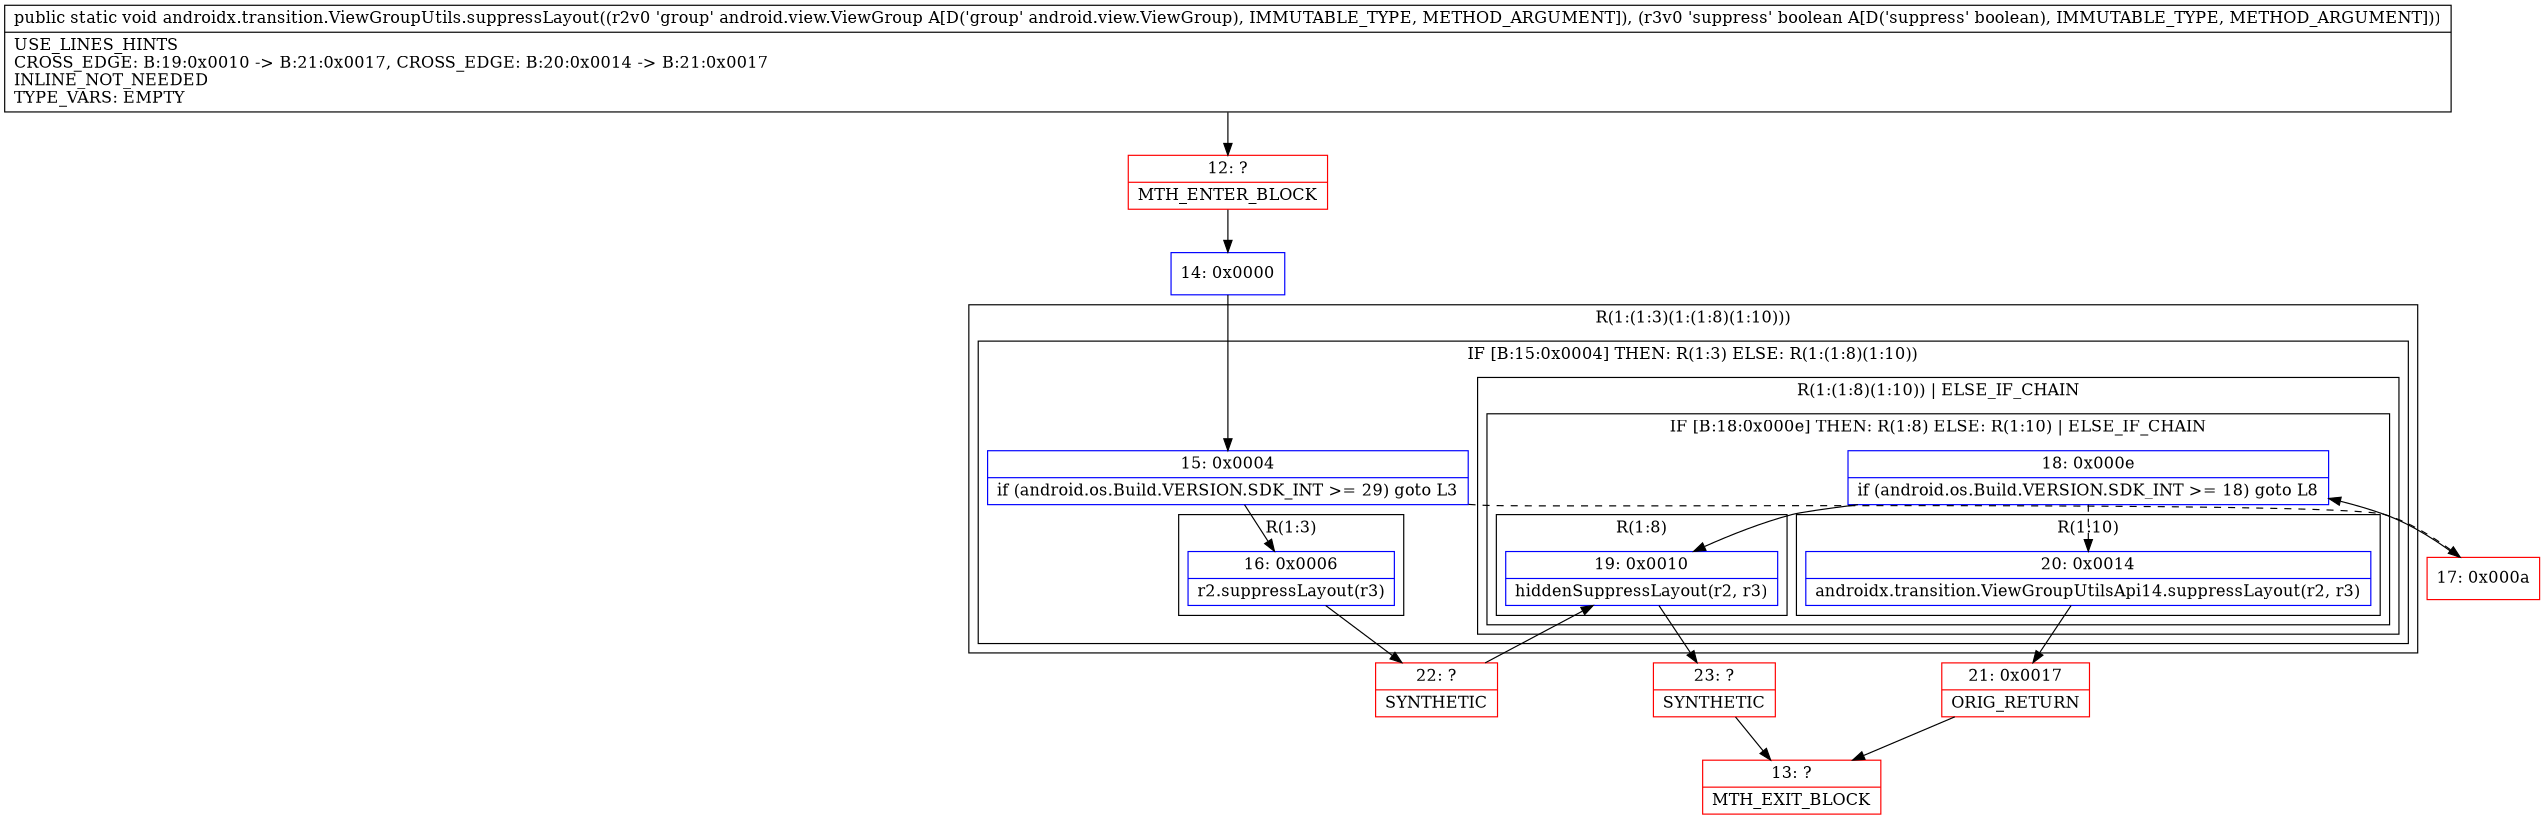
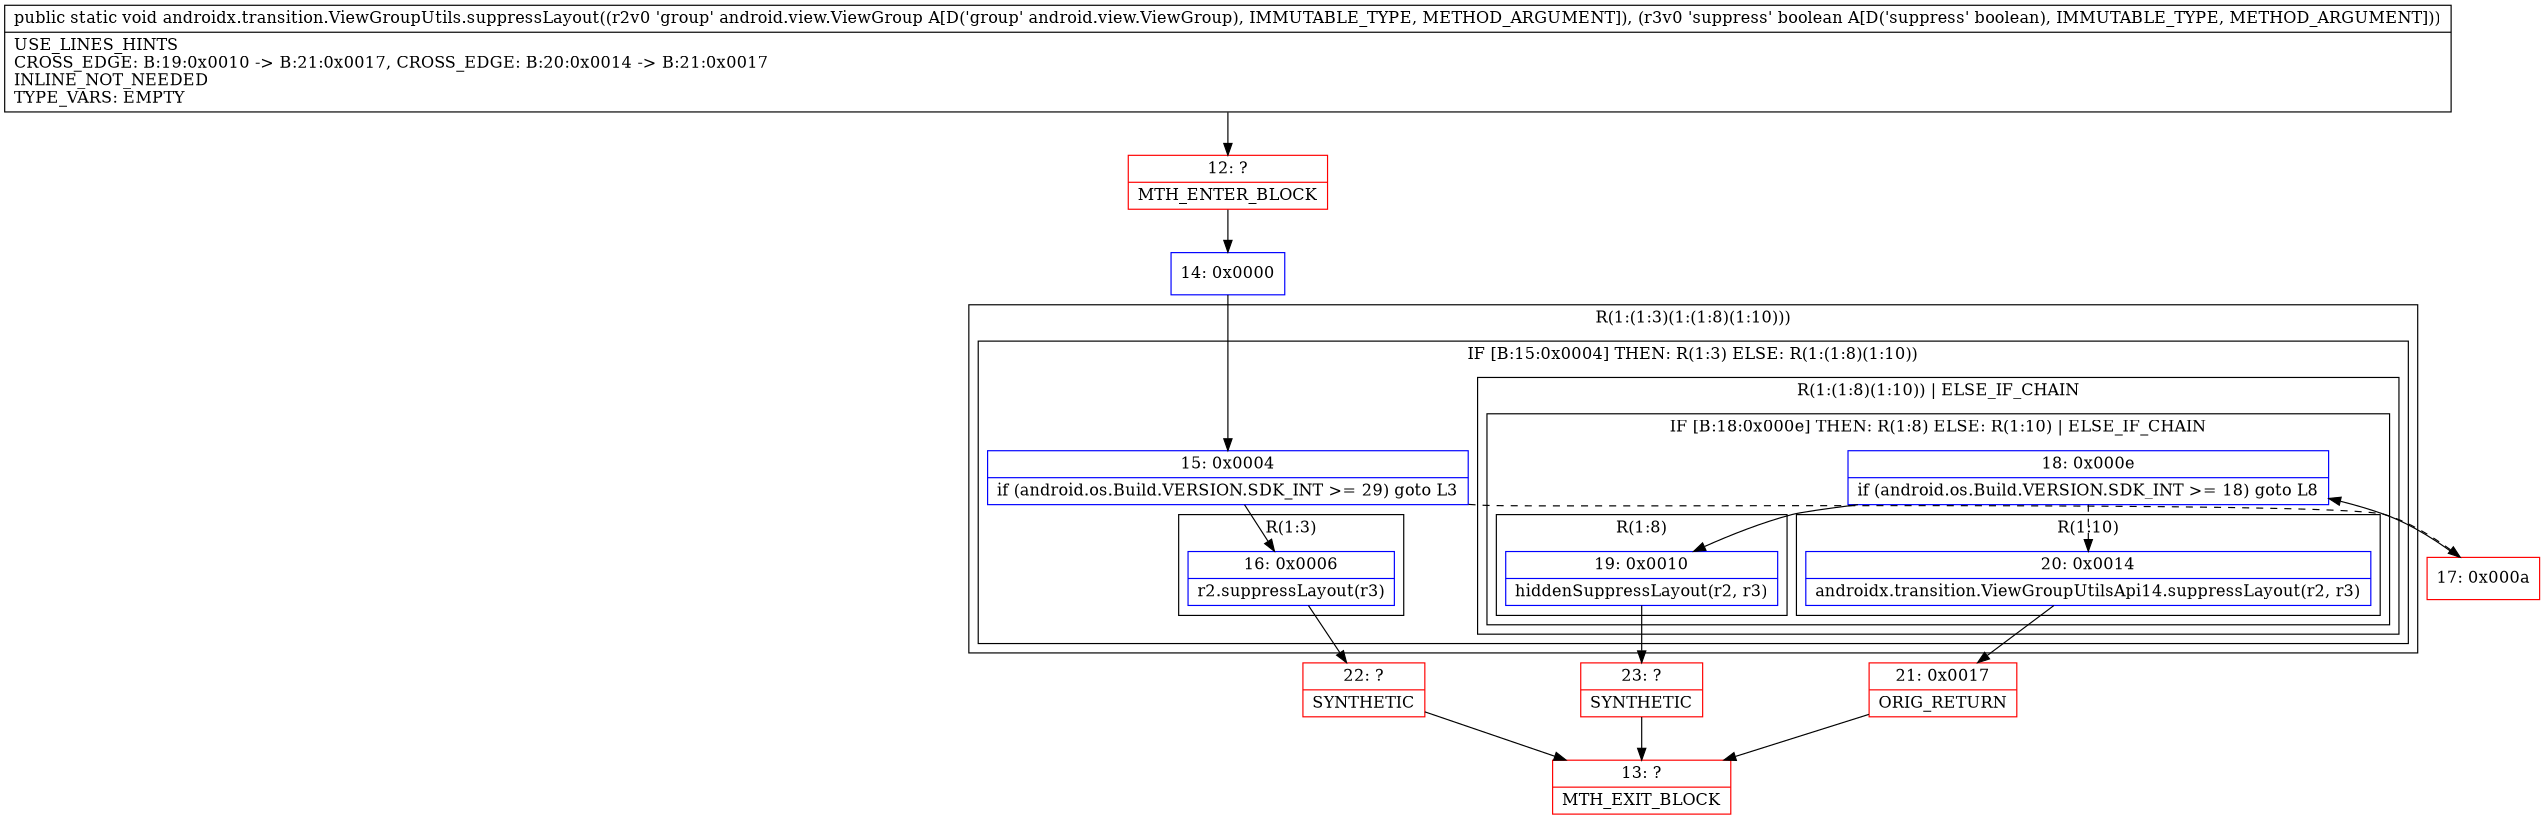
(1534, 637) -> (1490, 734)
